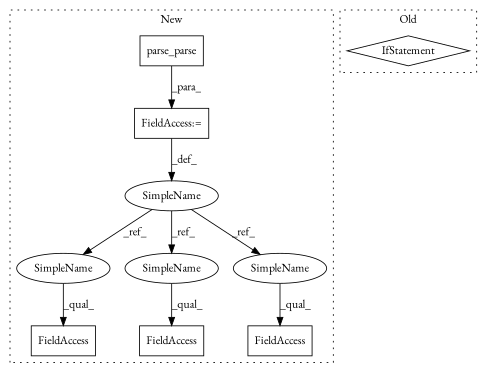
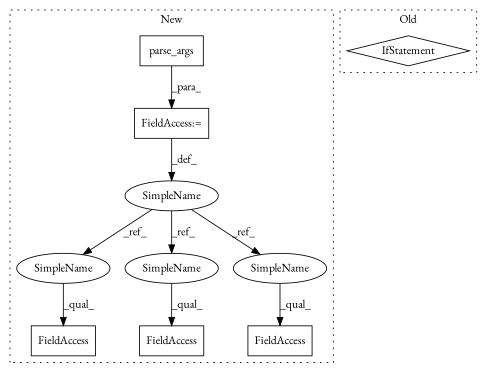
(172, 51) -> (172, 51)
